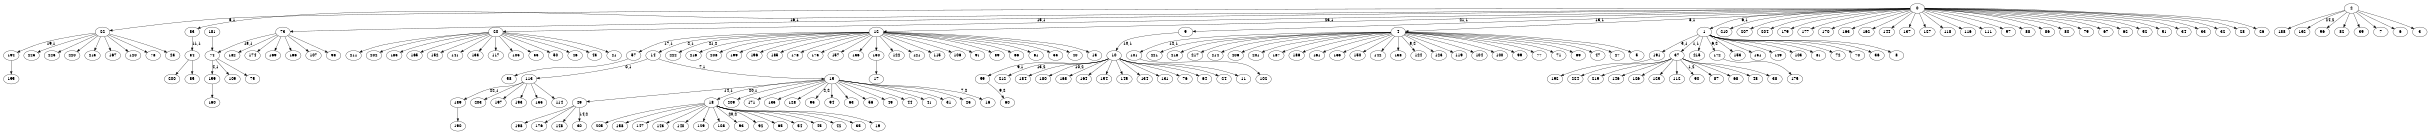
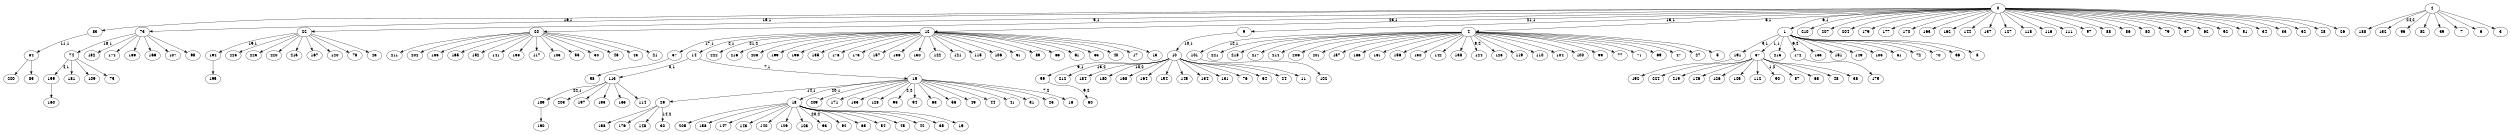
(212, 42) -> (72, 66)
none -> (1540, 56)
(876, 66) -> (1061, 40)
